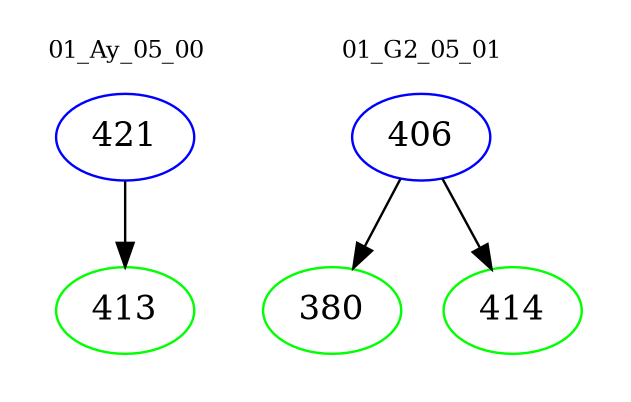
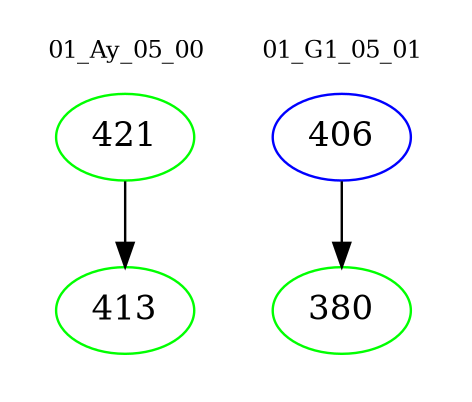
(422, 52) -> (343, 52)
(125, 137) -> (125, 137)
(513, 310) -> none
